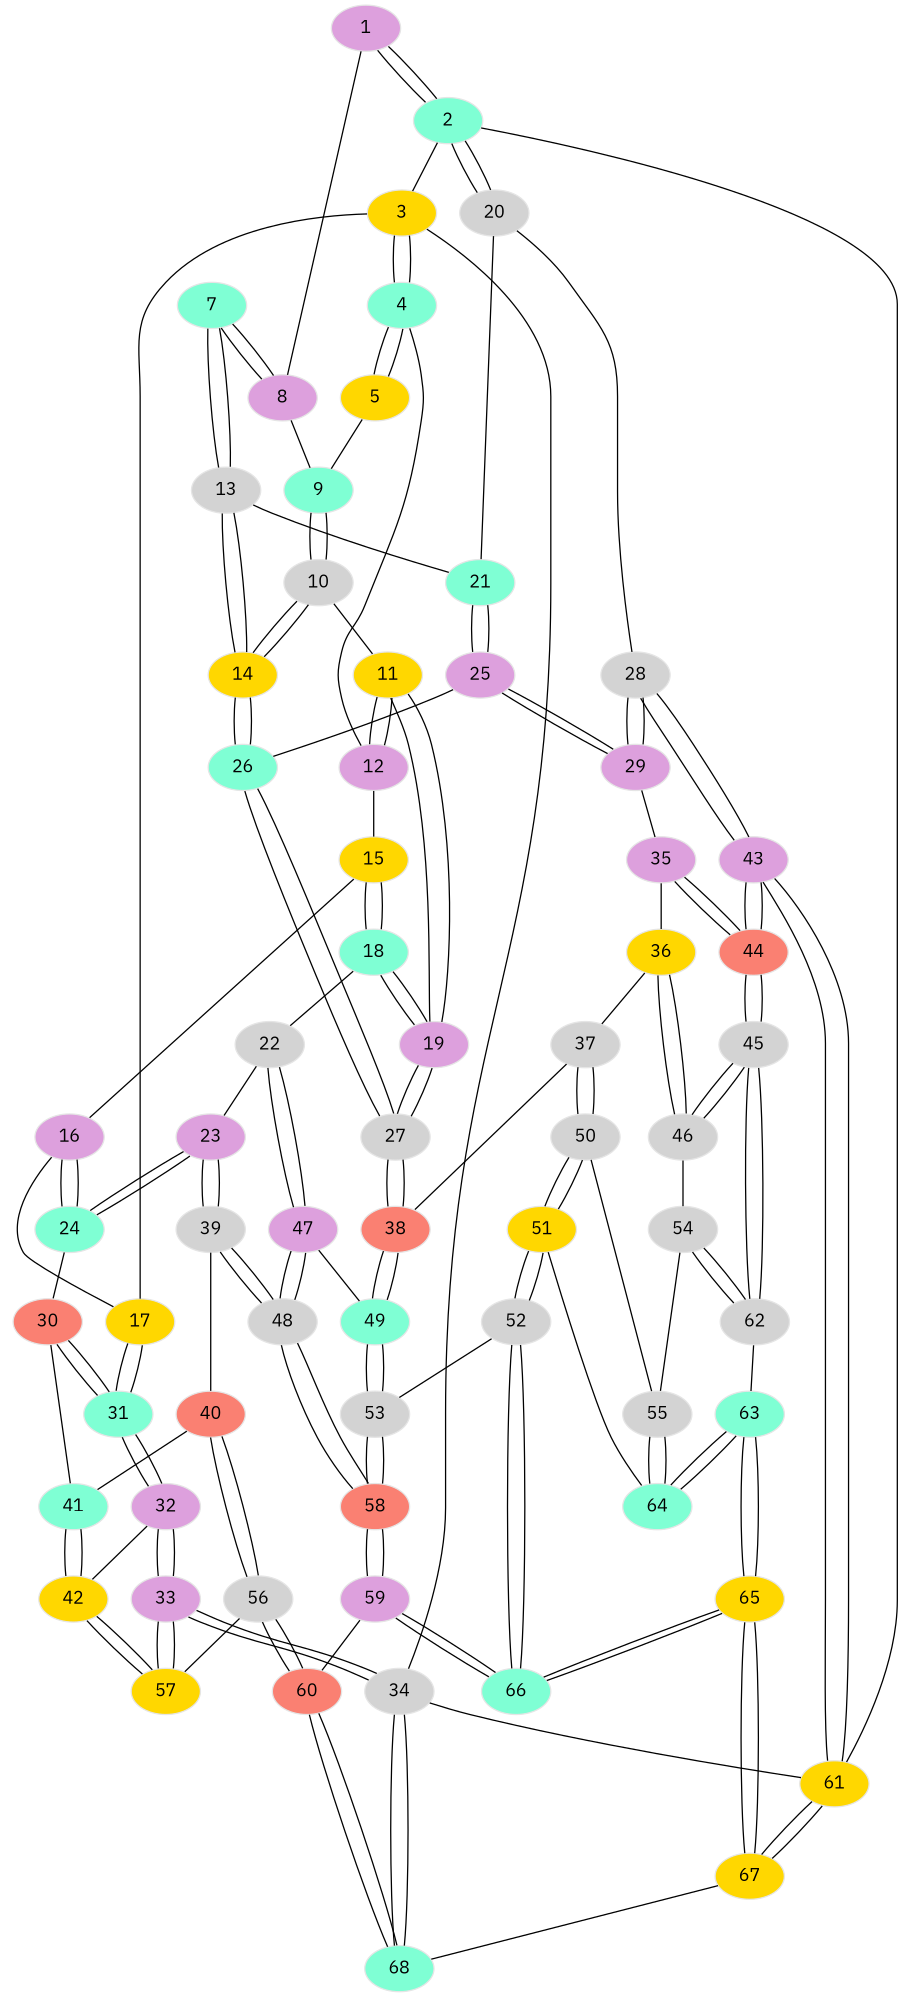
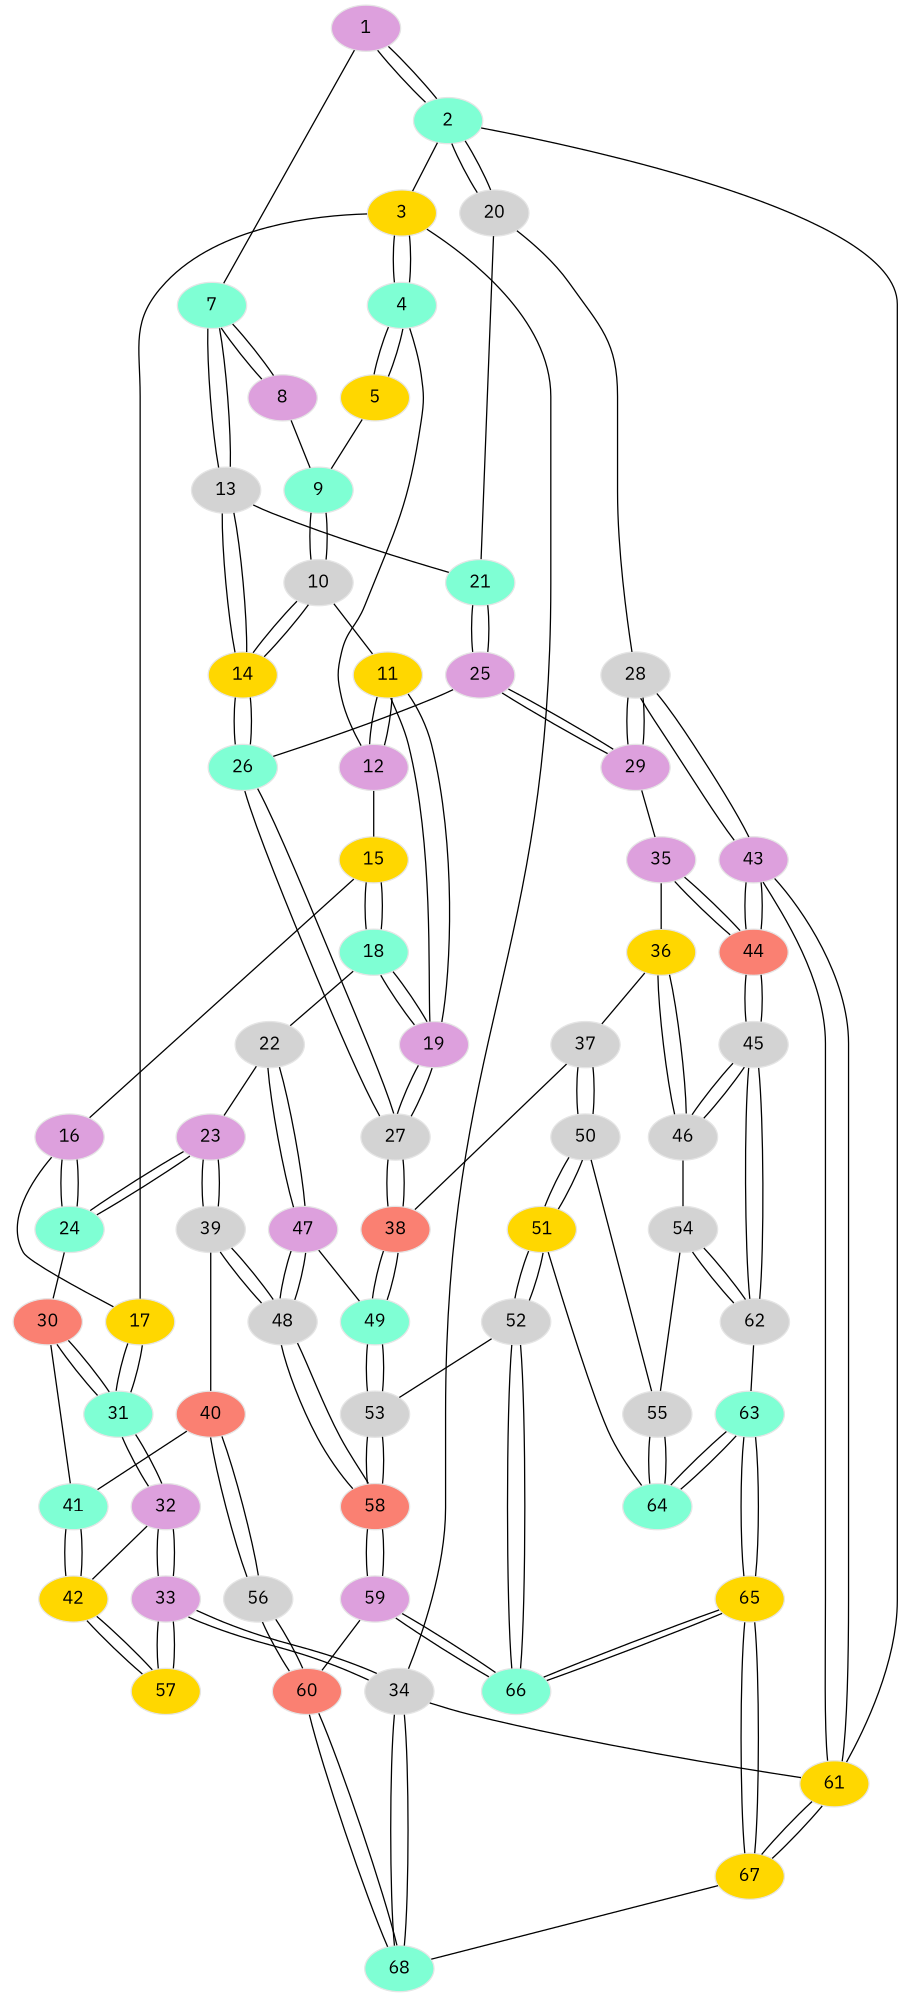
(326, 205) -> (289, 167)
(212, 1645) -> none
